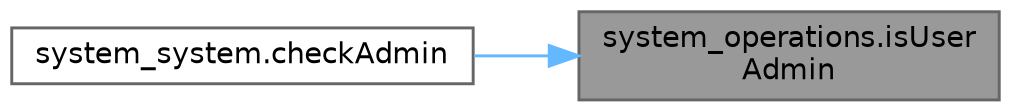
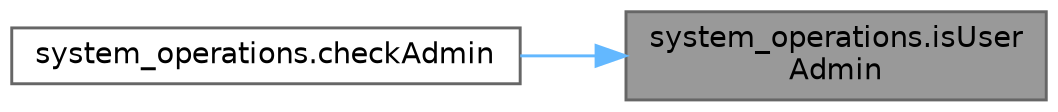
(242, 56) -> (266, 56)
